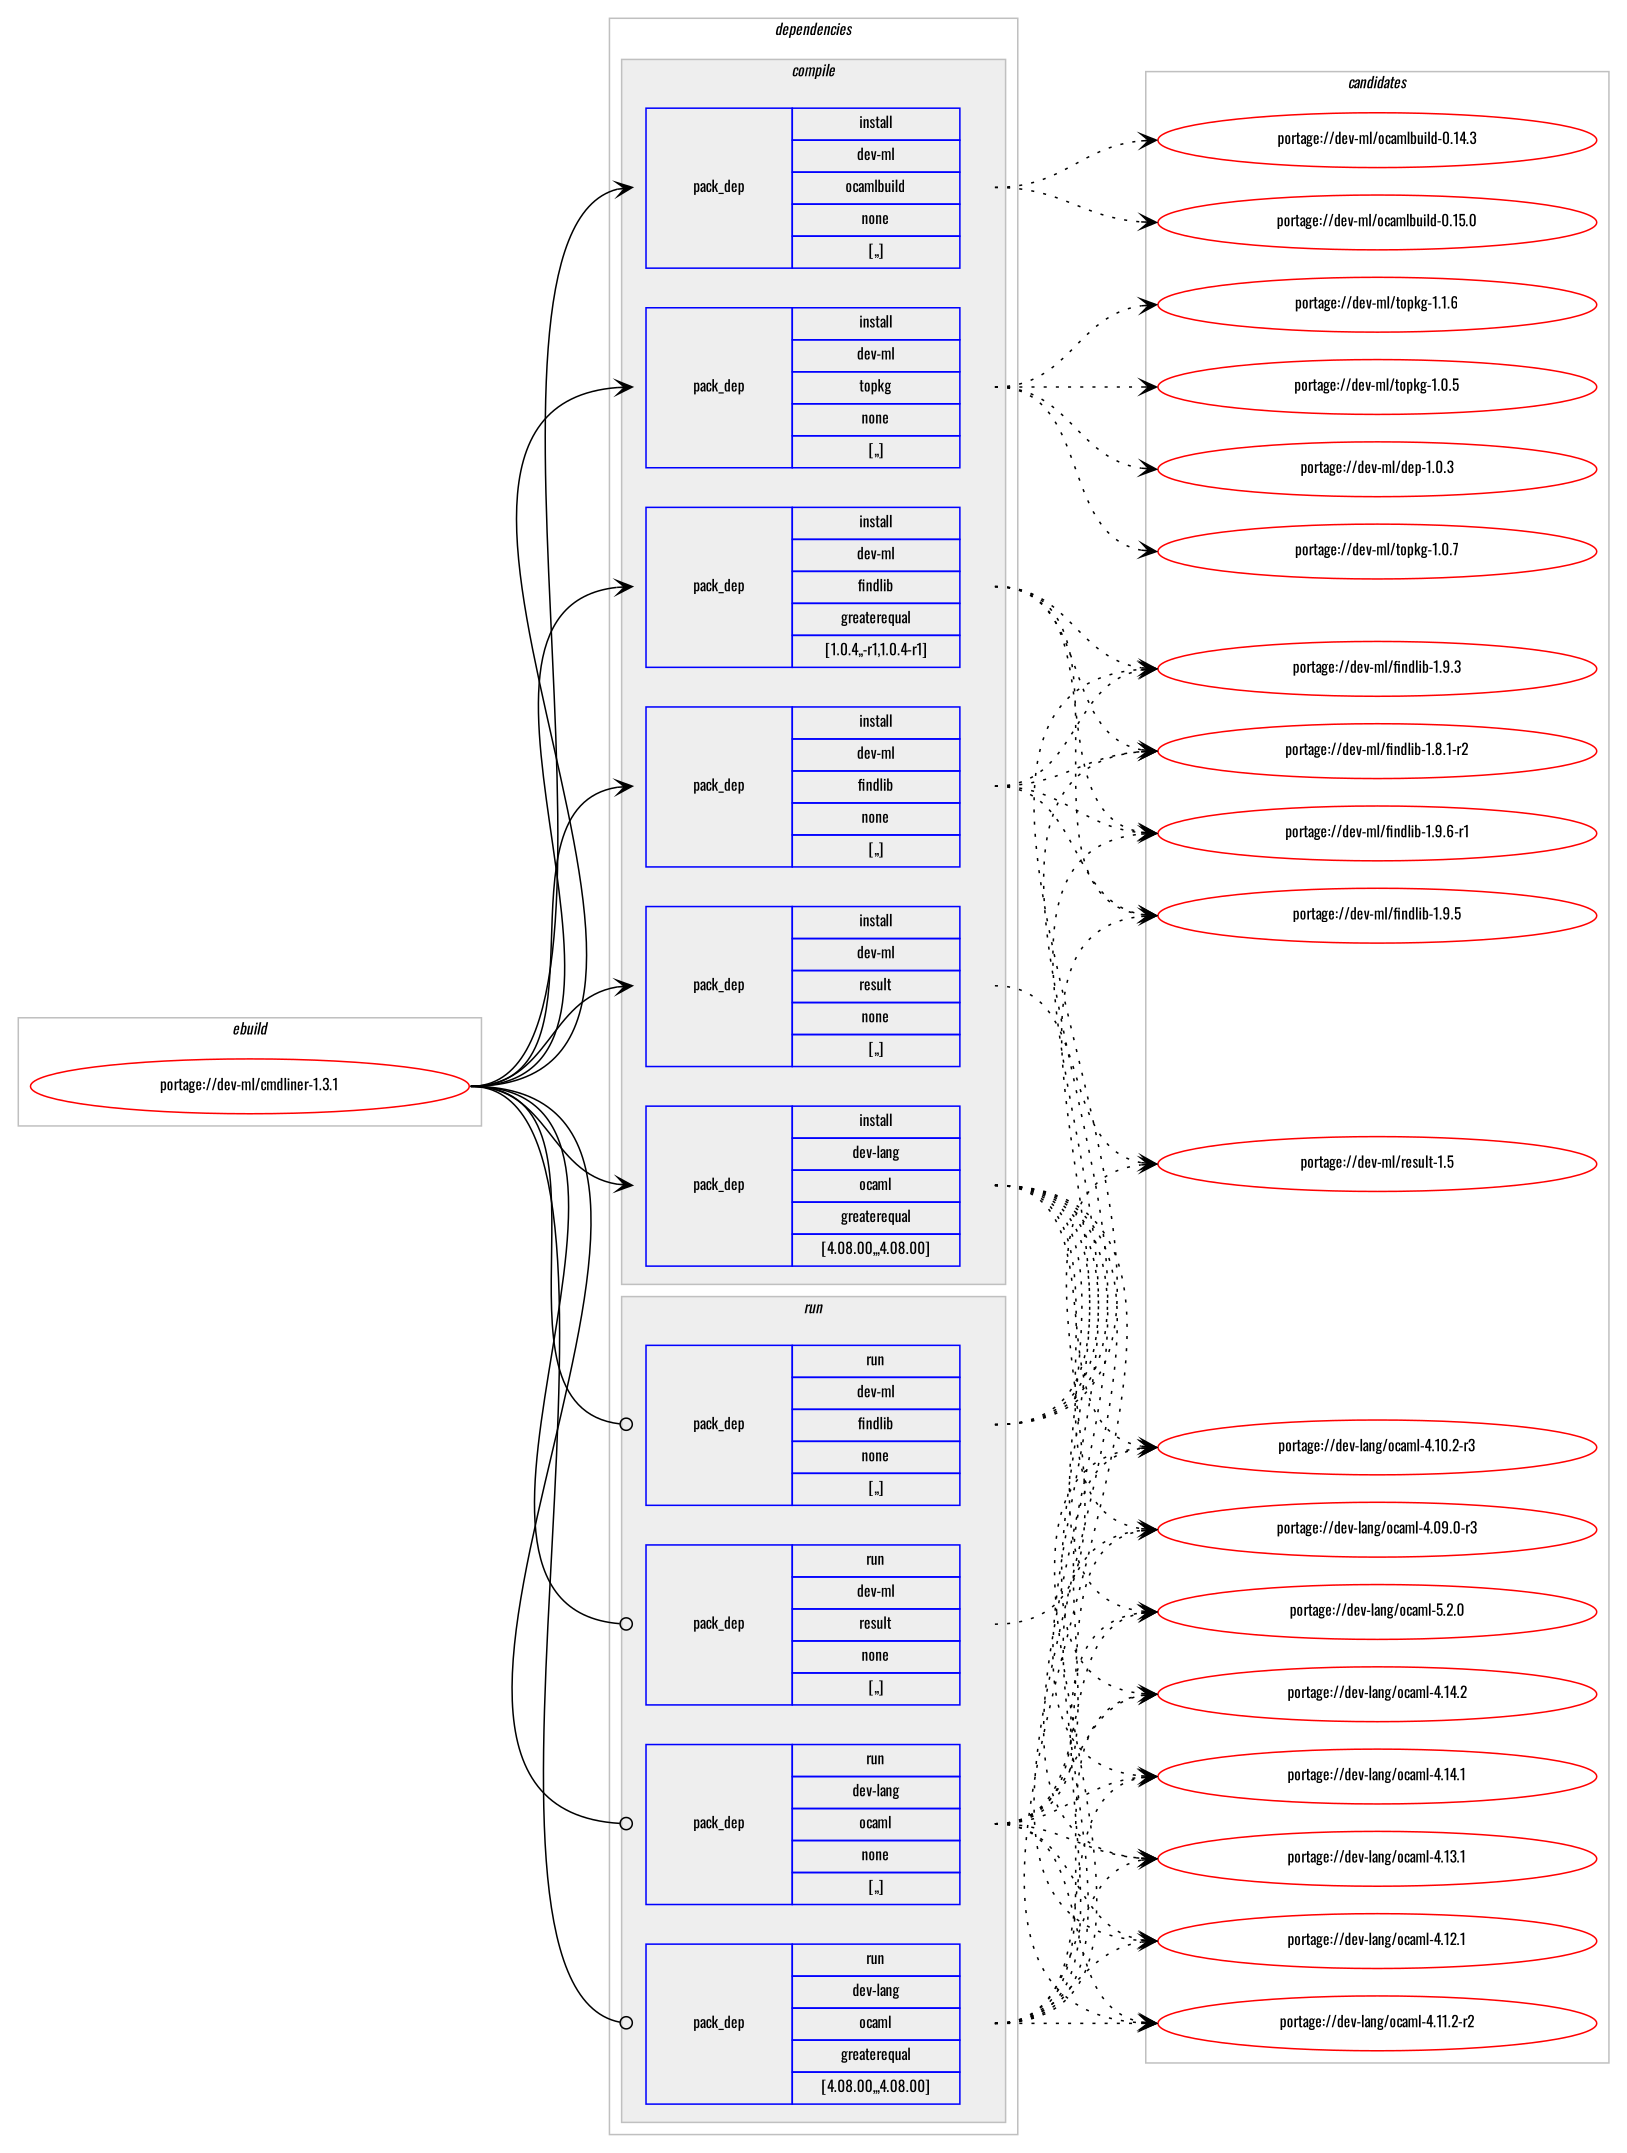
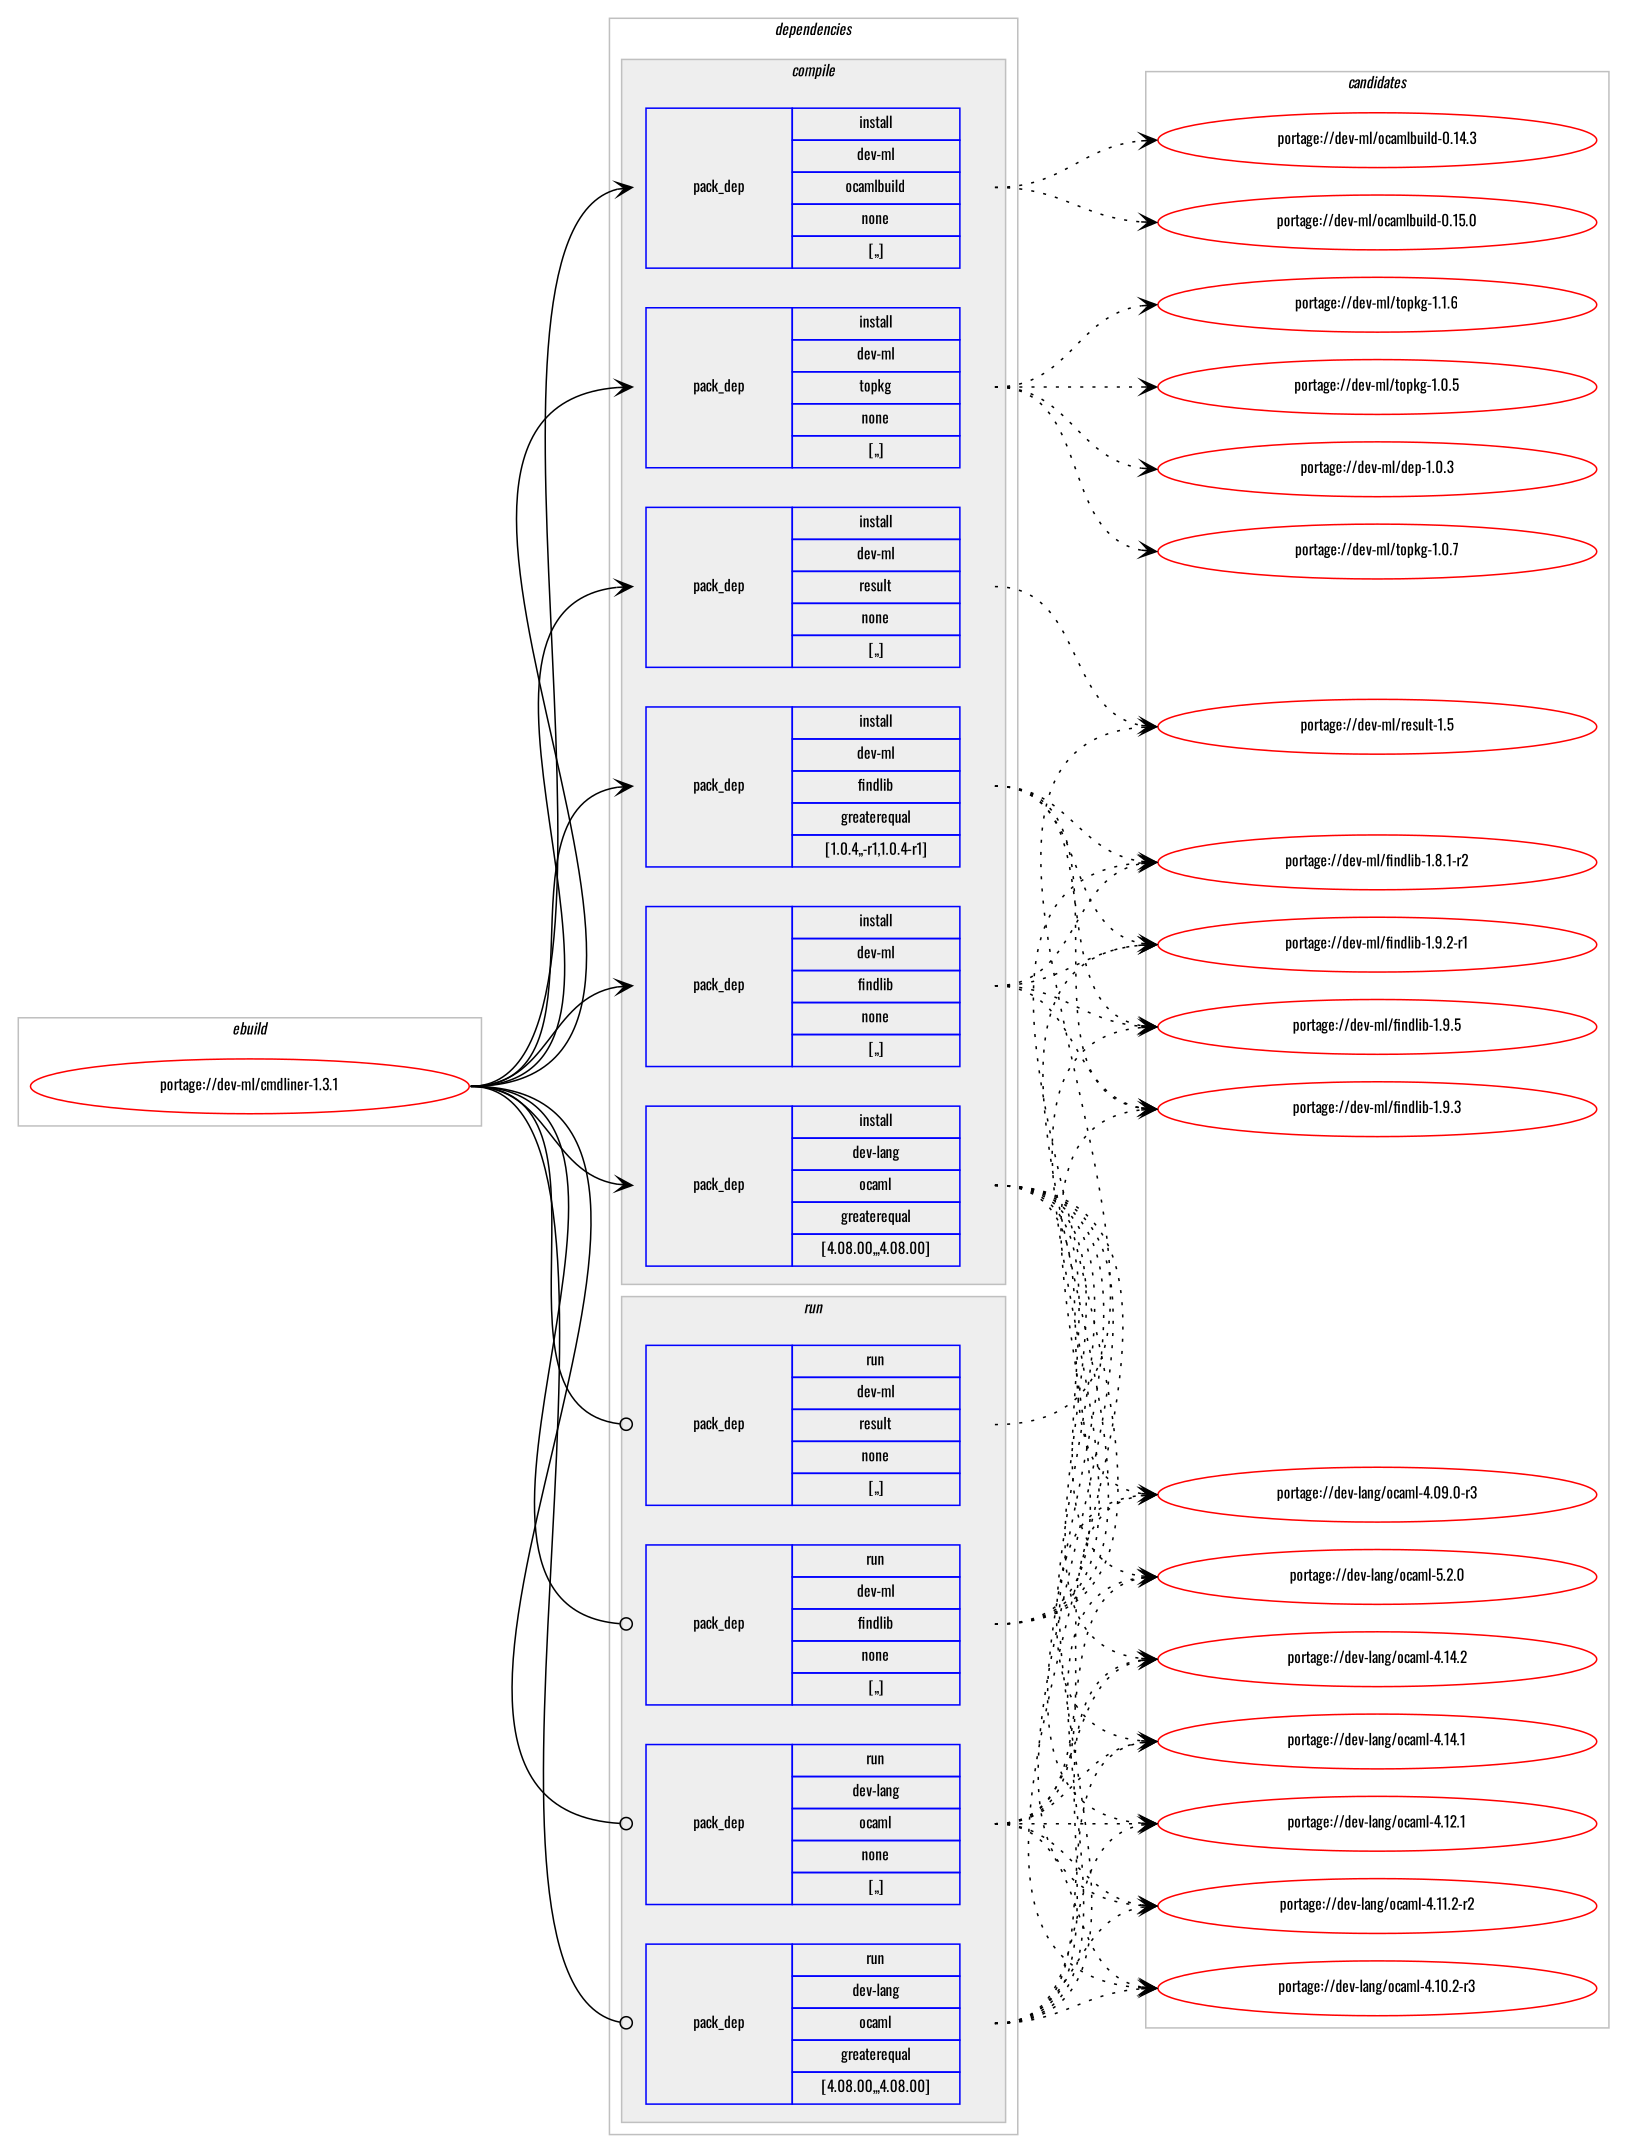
(1377, 833) -> (1377, 945)
(1377, 1859) -> none
